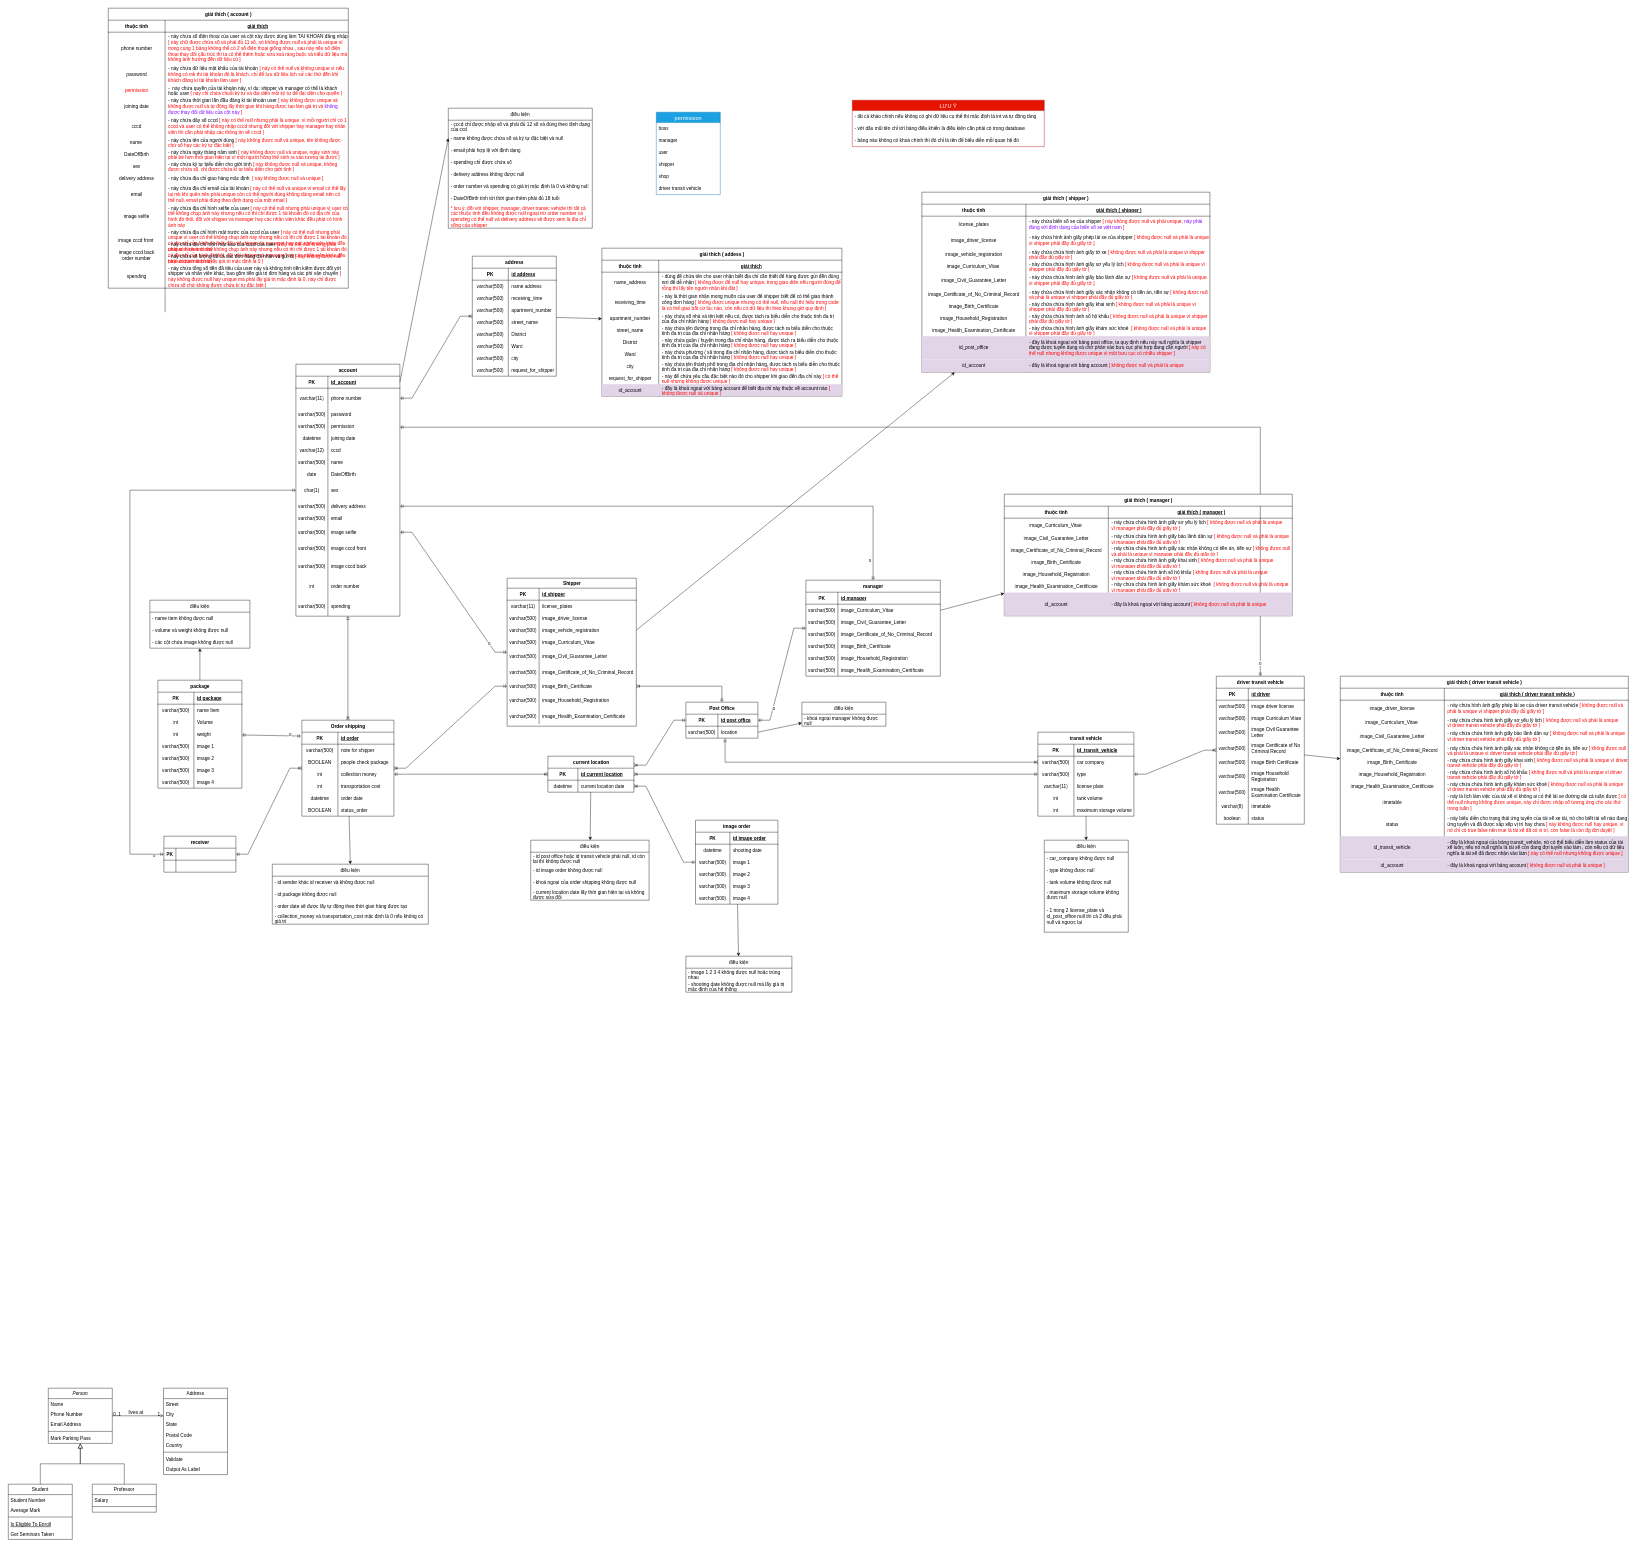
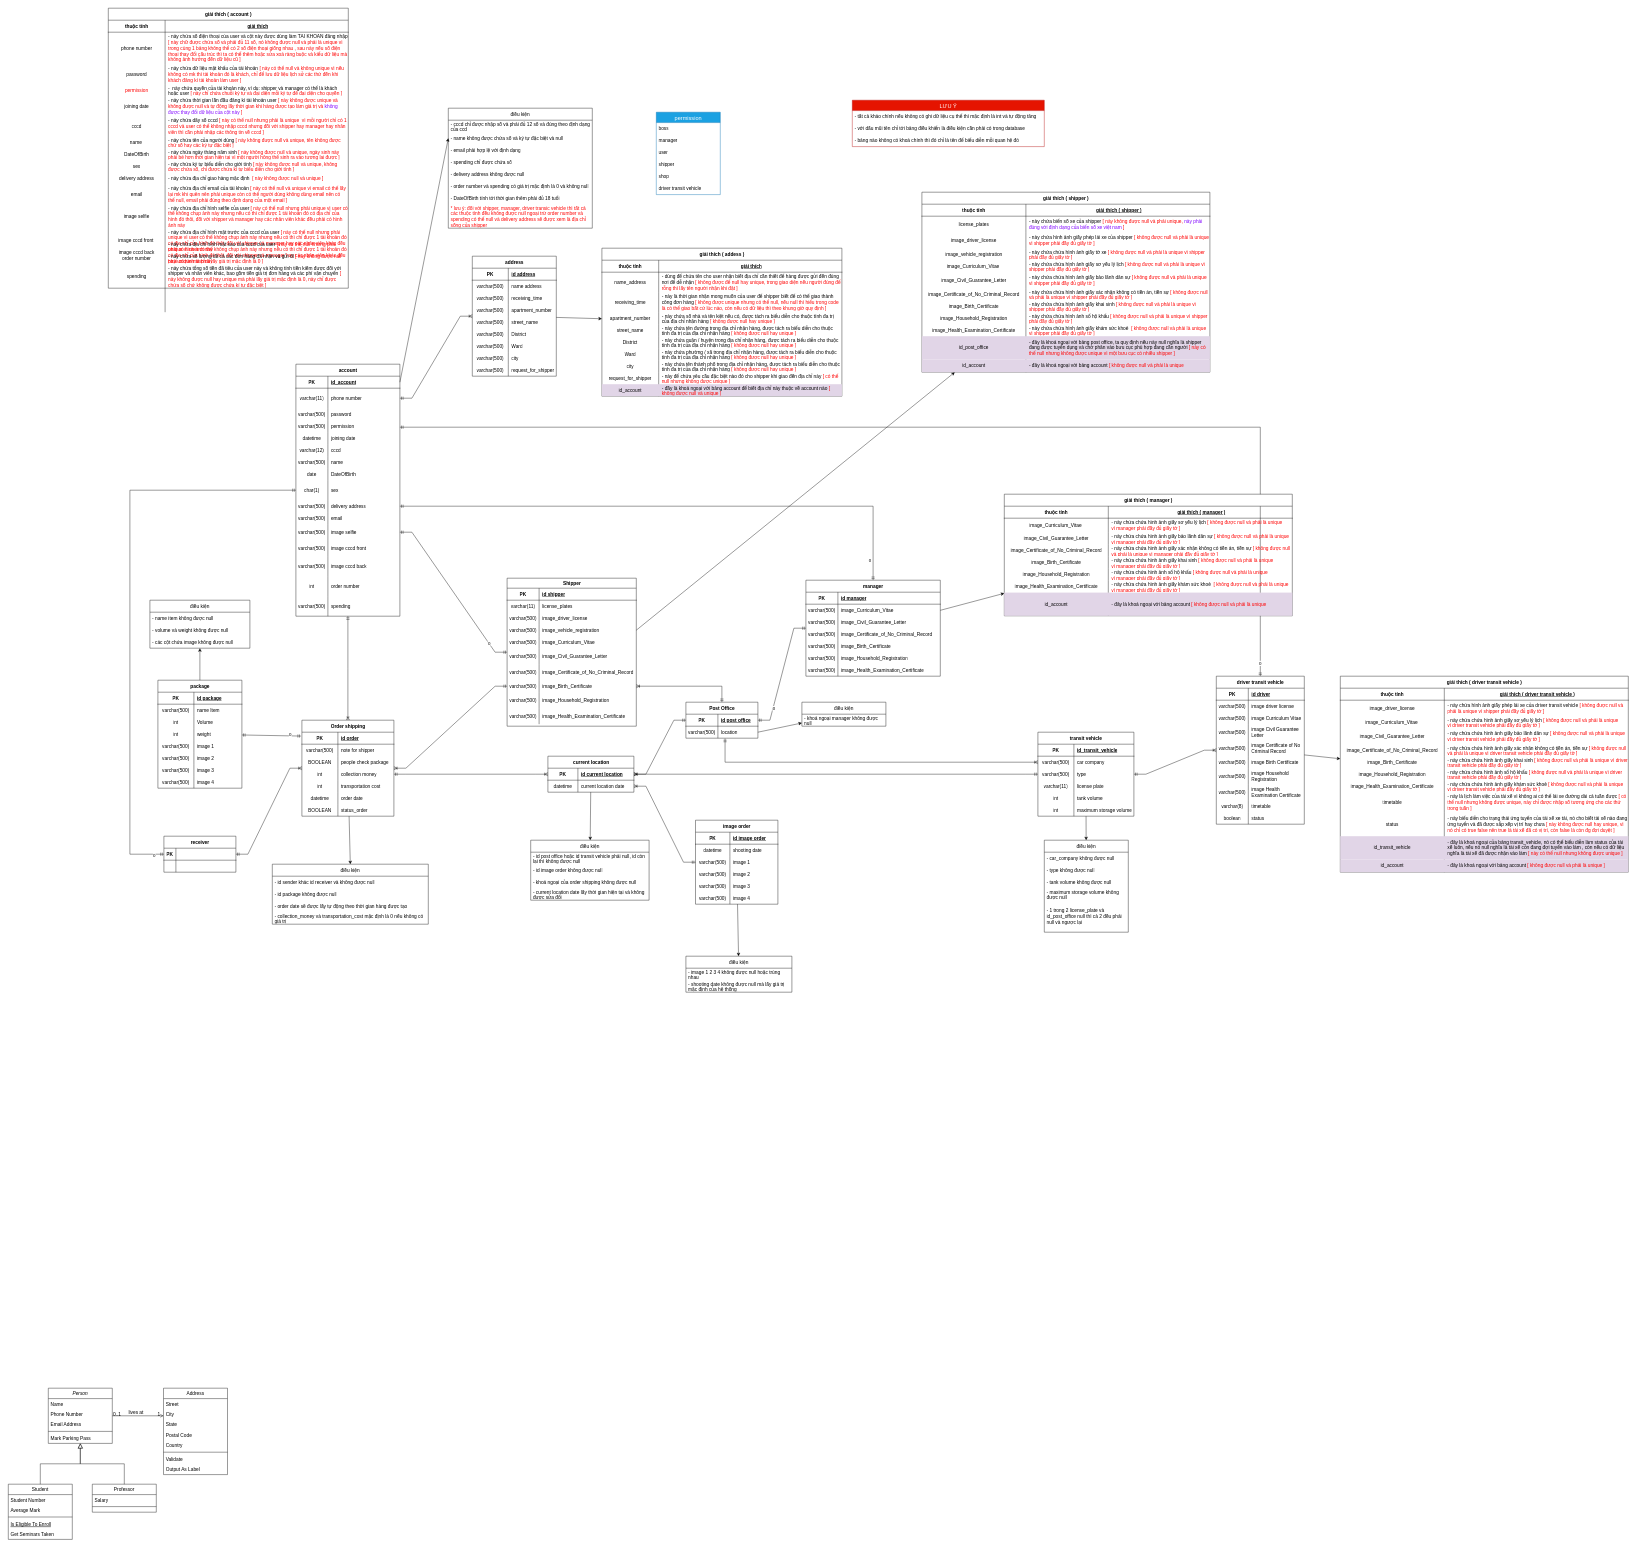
(658, 746) -> (660, 747)
